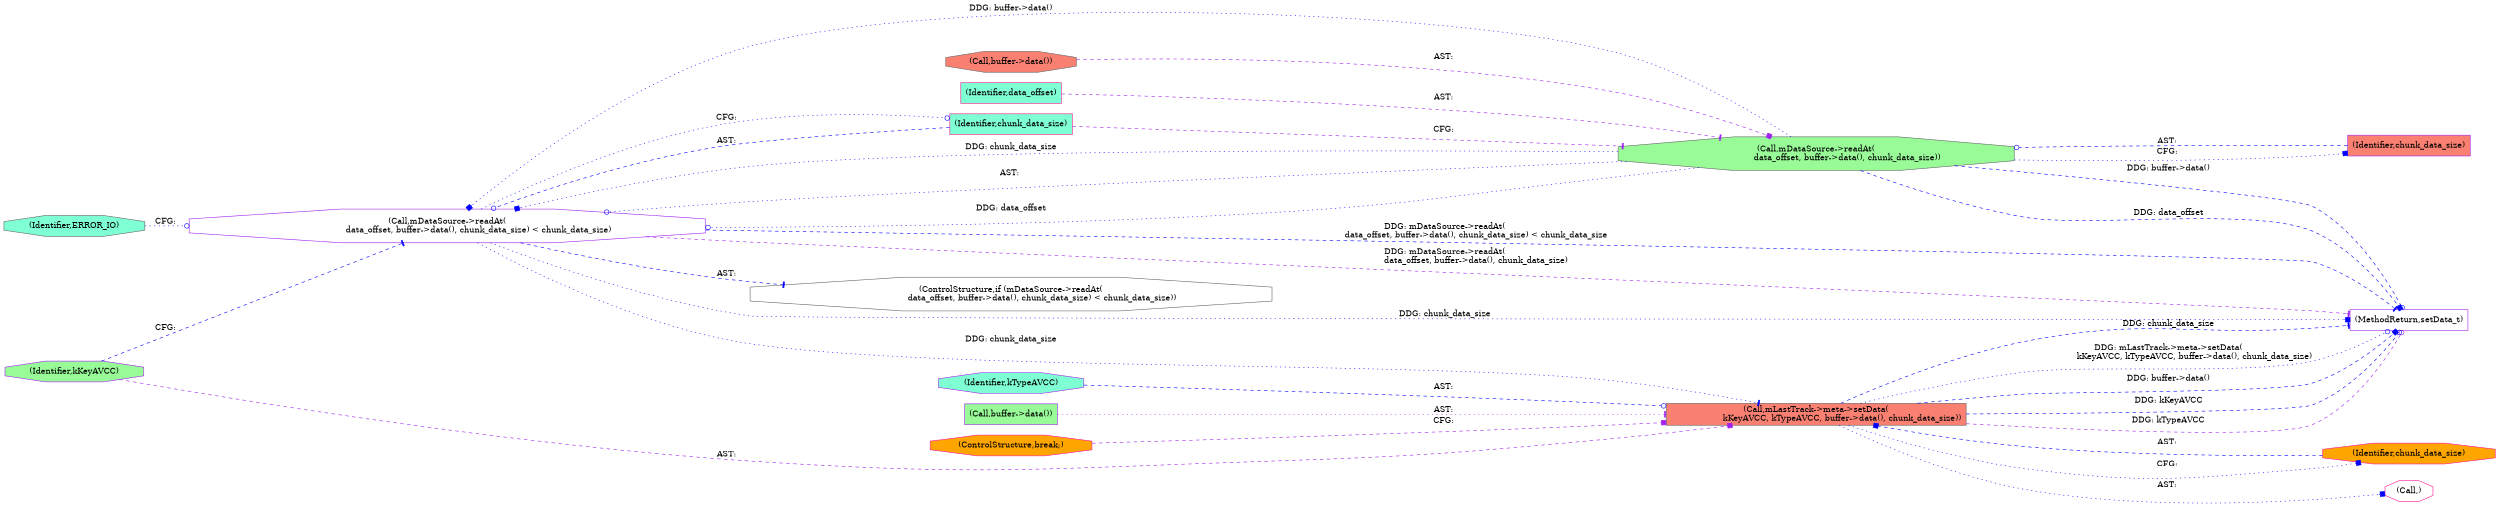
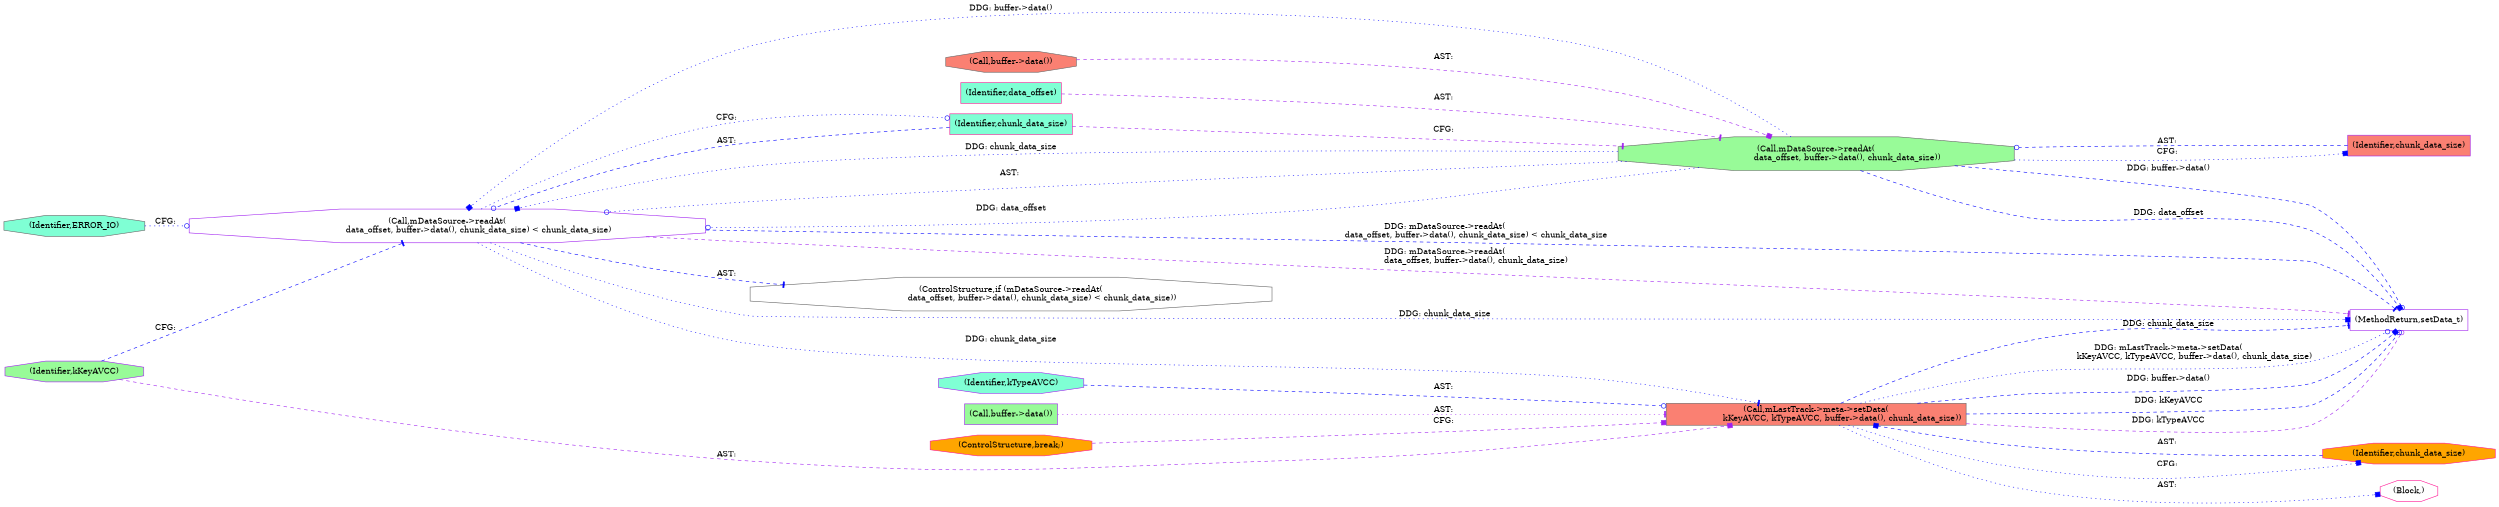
(2409, 491) -> (2409, 491)
